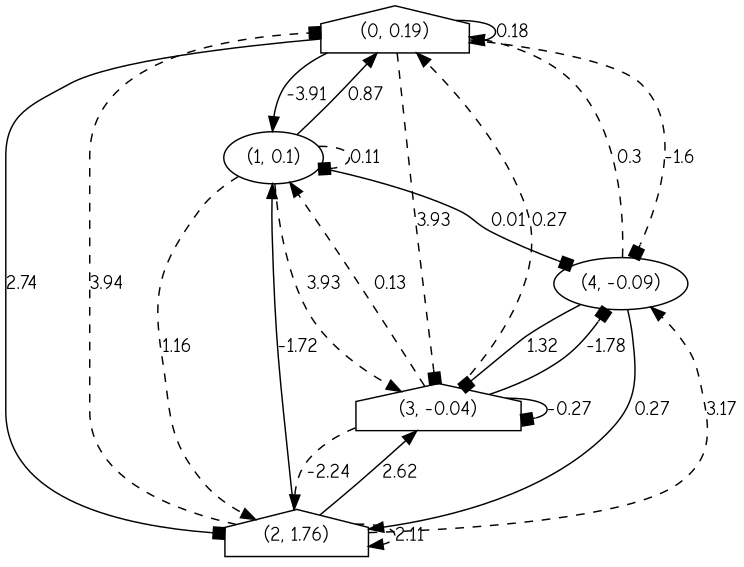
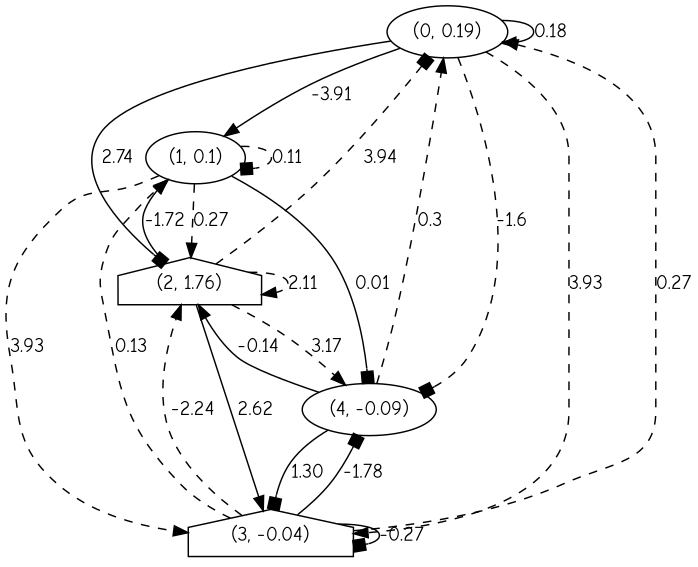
(395, 32) -> (447, 32)
(333, 100) -> none
(414, 211) -> (569, 343)
(177, 347) -> (211, 221)
(543, 347) -> (308, 473)
(652, 410) -> (259, 347)
